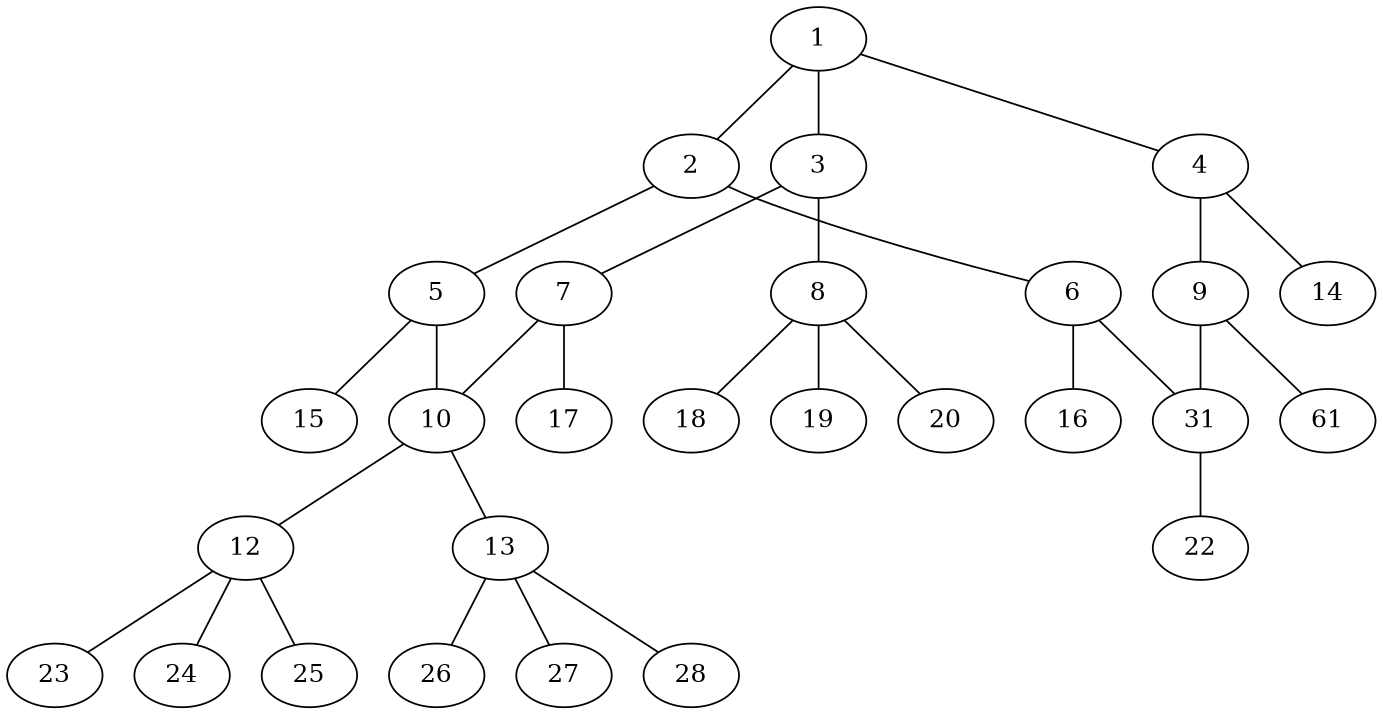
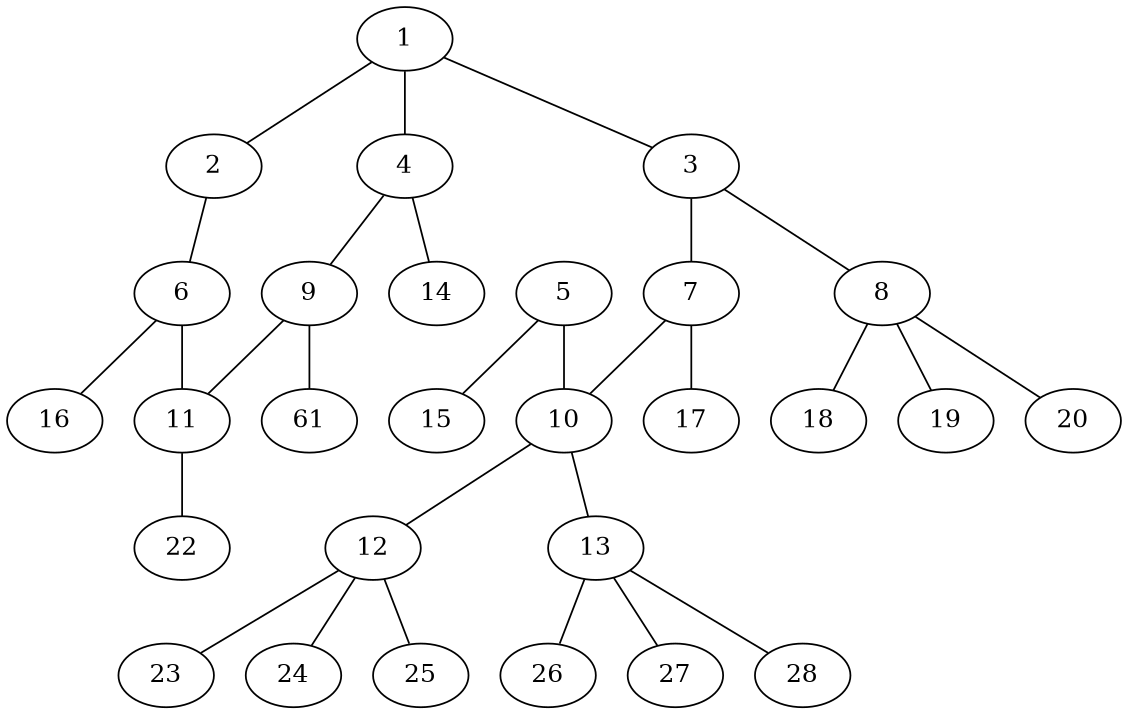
(564, 230) -> none
(1201, 421) -> (182, 421)
